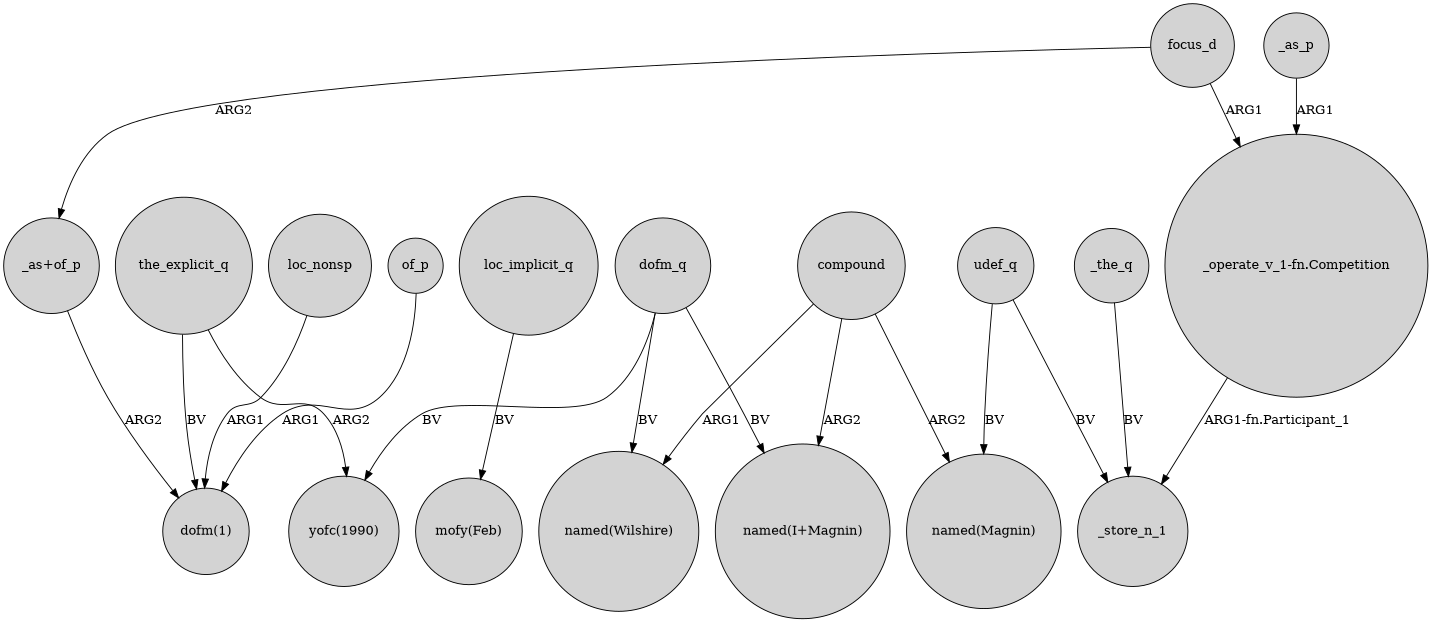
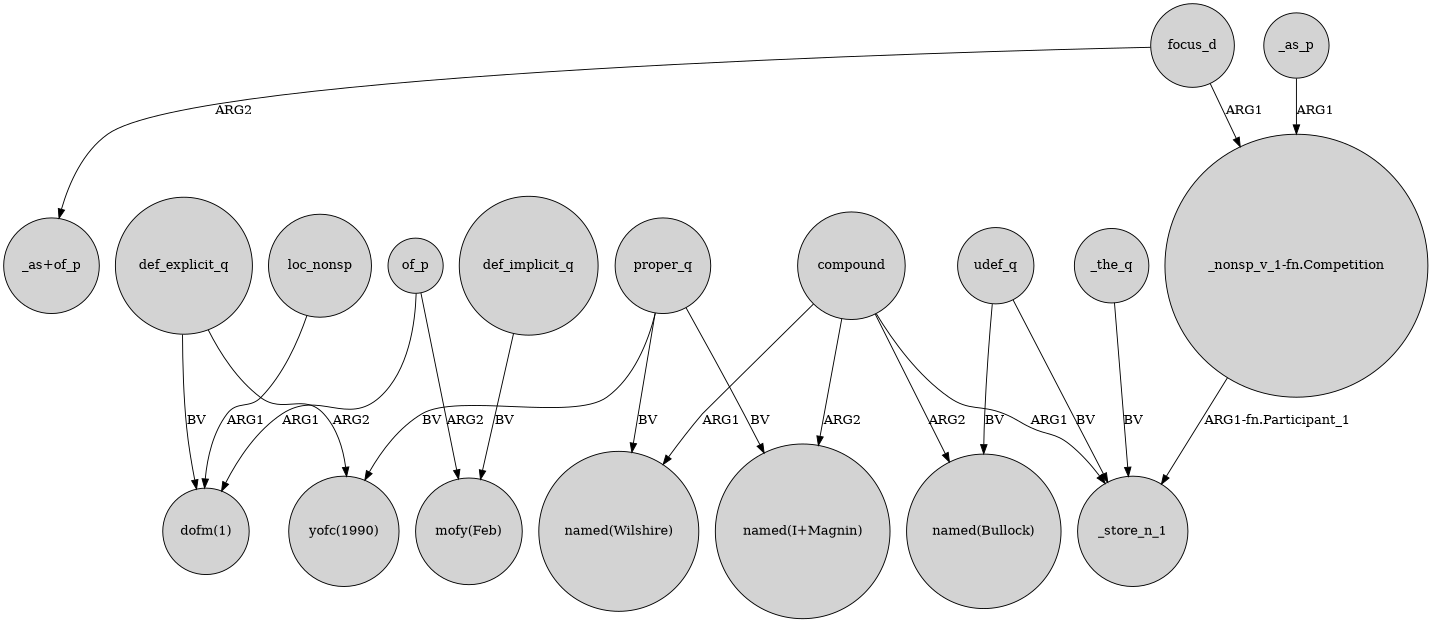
(184, 266) -> (184, 266)
(529, 266) -> (529, 266)
(663, 266) -> (663, 266)
(1296, 266) -> (1296, 266)
none -> (439, 381)
(112, 405) -> none
none -> (978, 408)
(984, 531) -> (984, 531)
